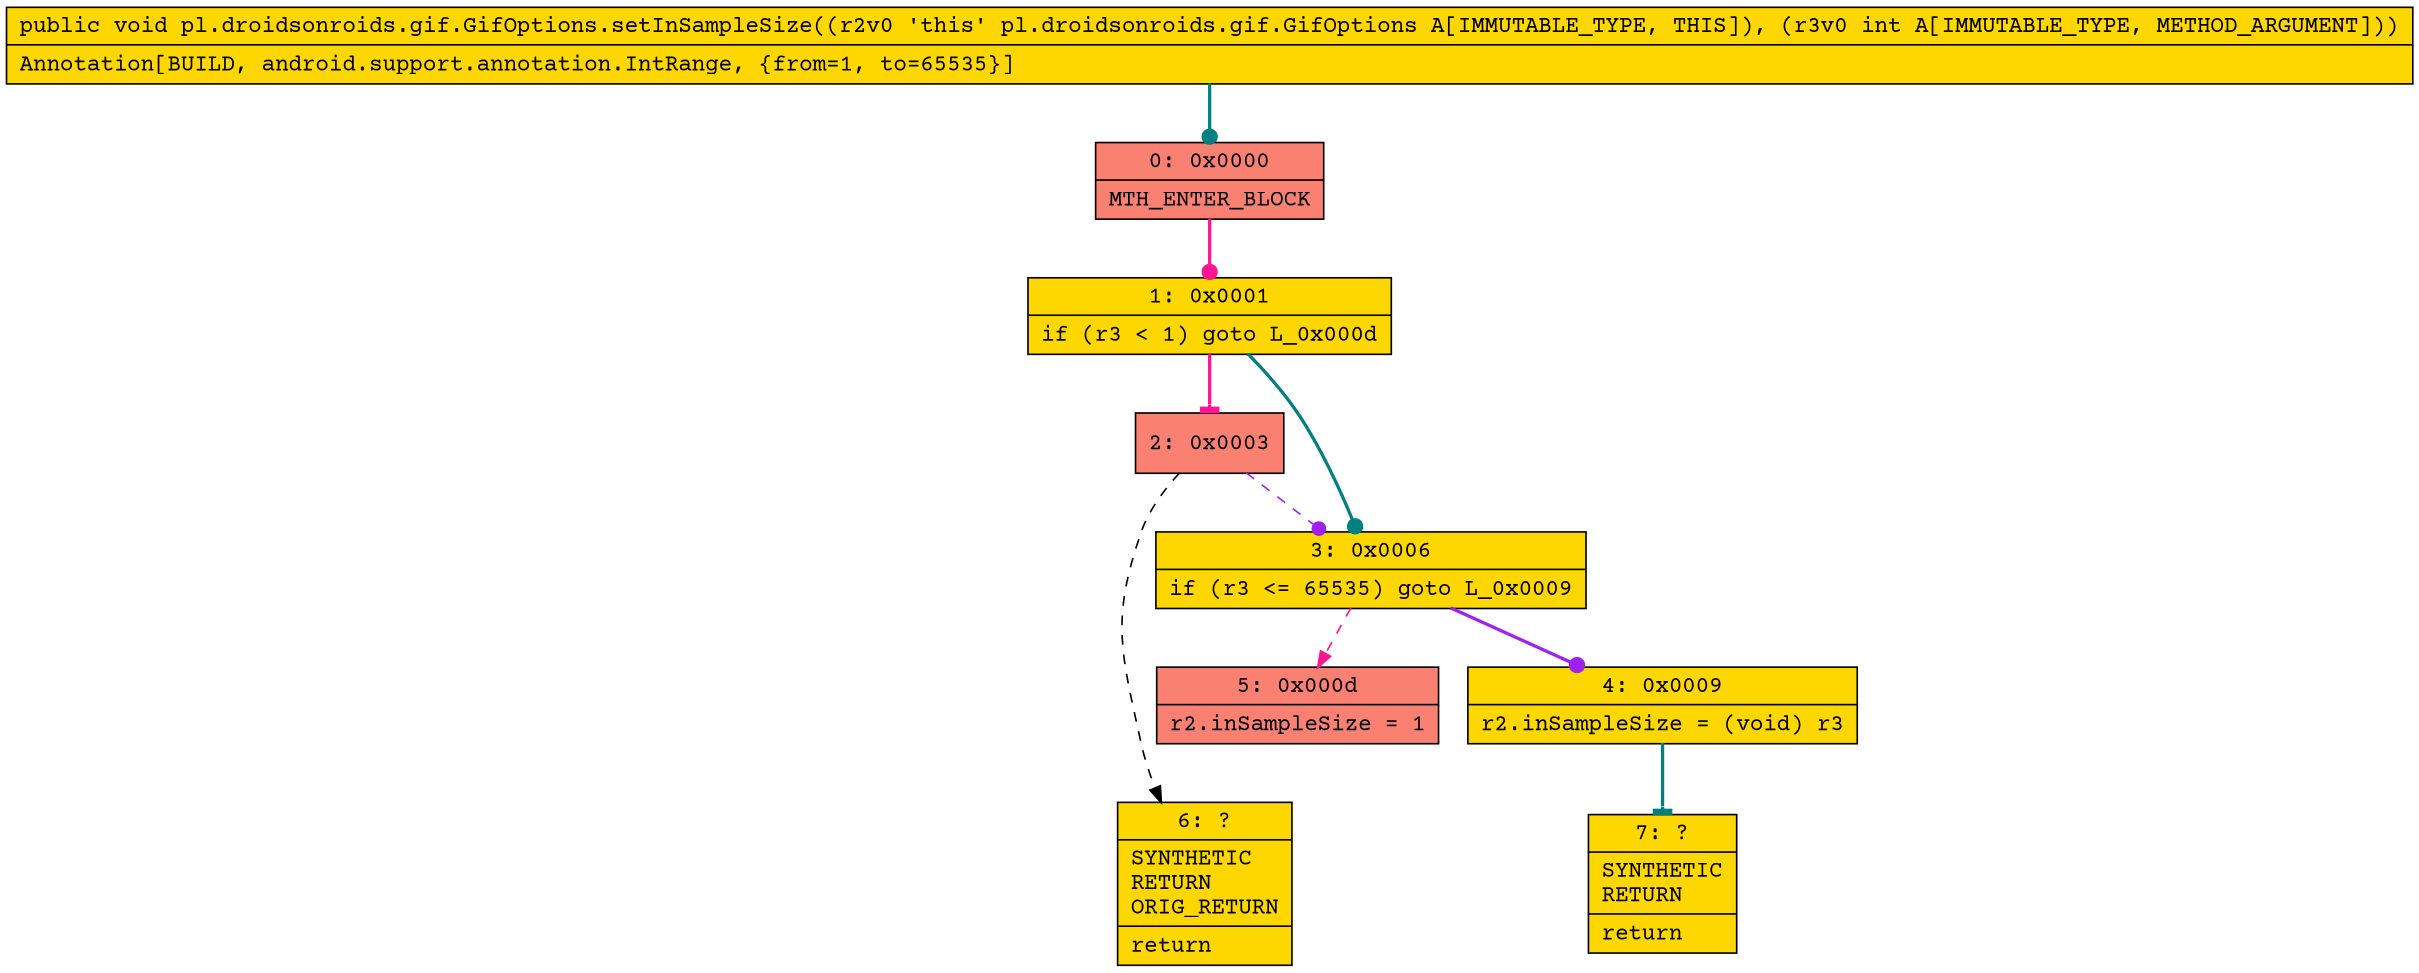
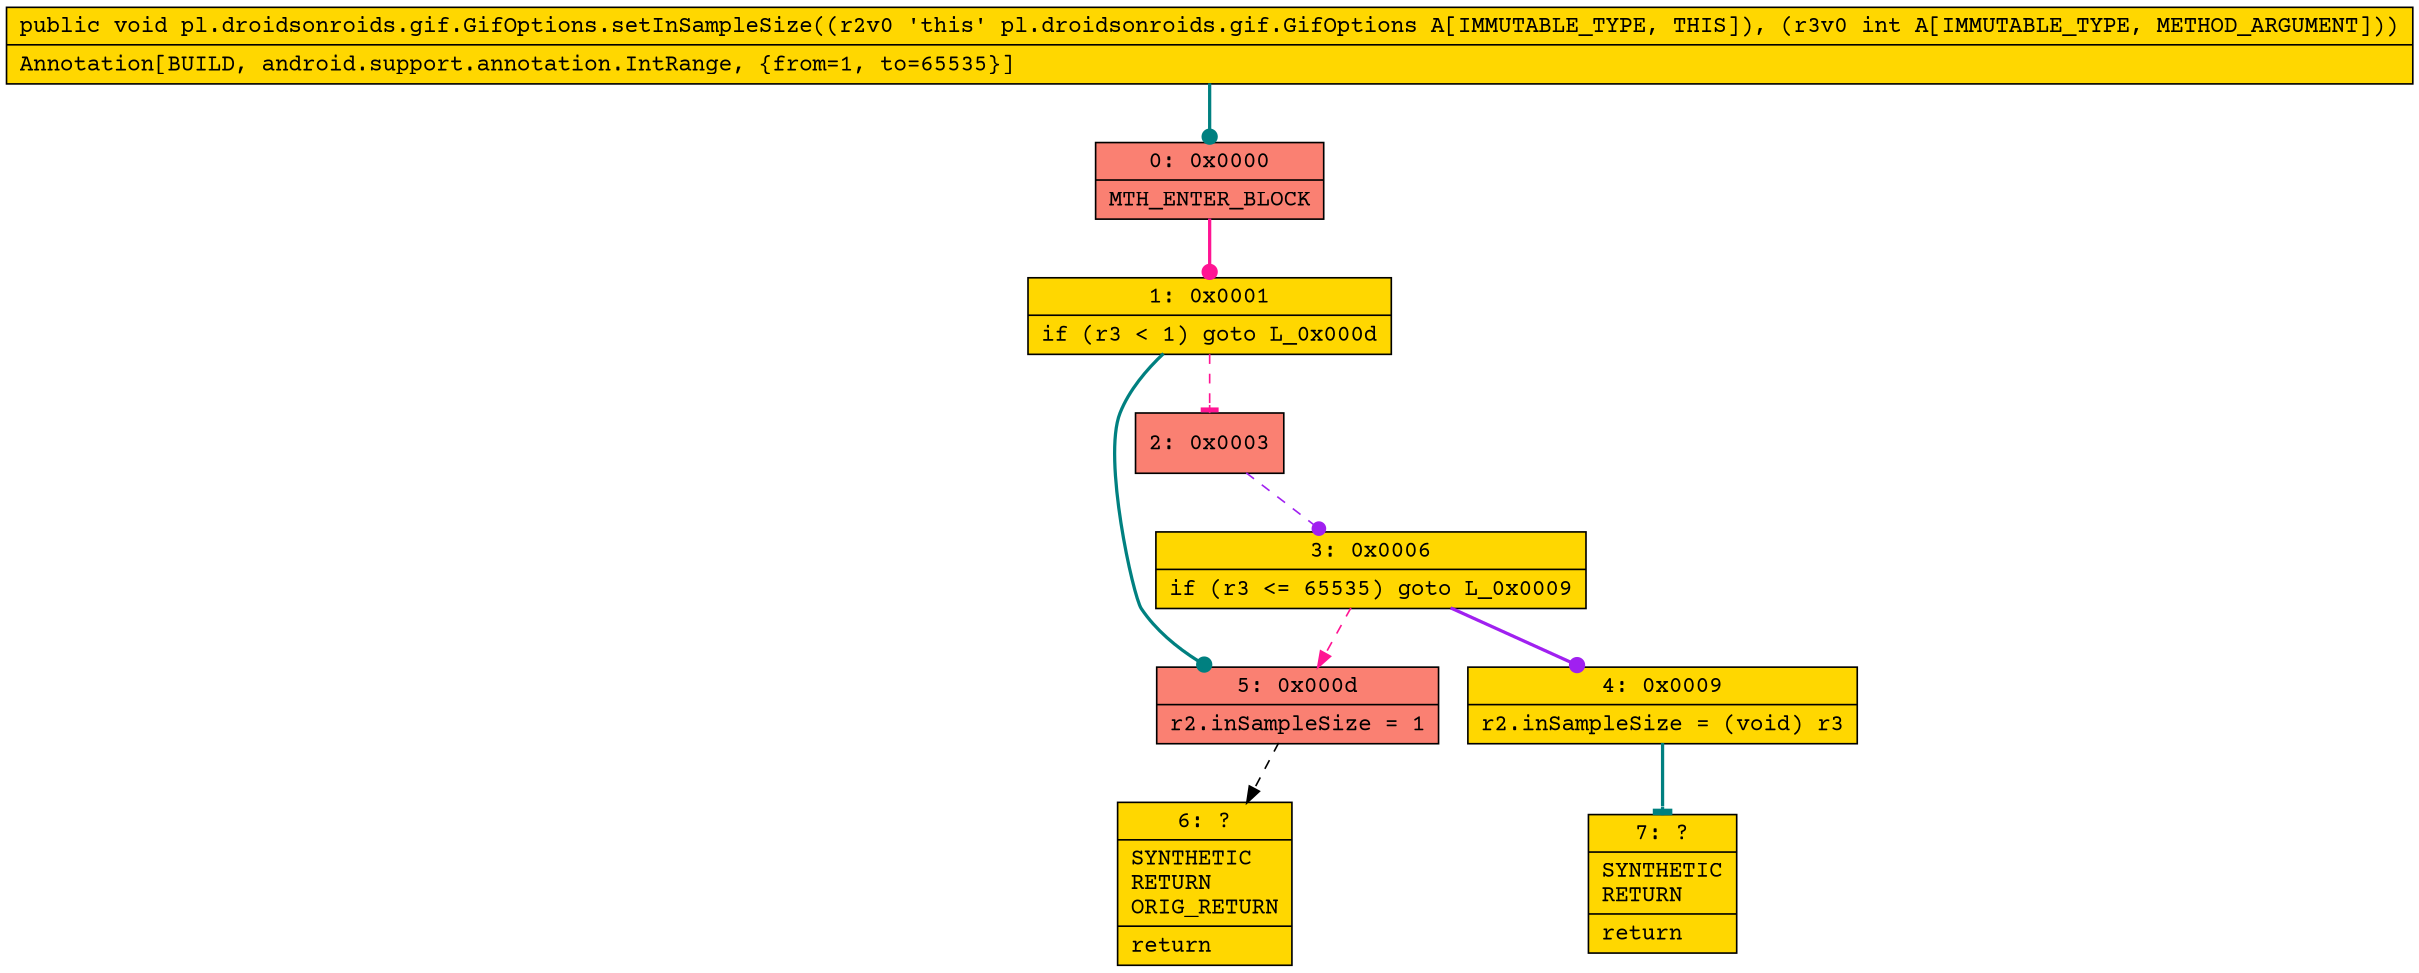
(1210, 379) -> (1210, 379)
(1309, 431) -> (1120, 514)
(1122, 625) -> (1267, 766)
